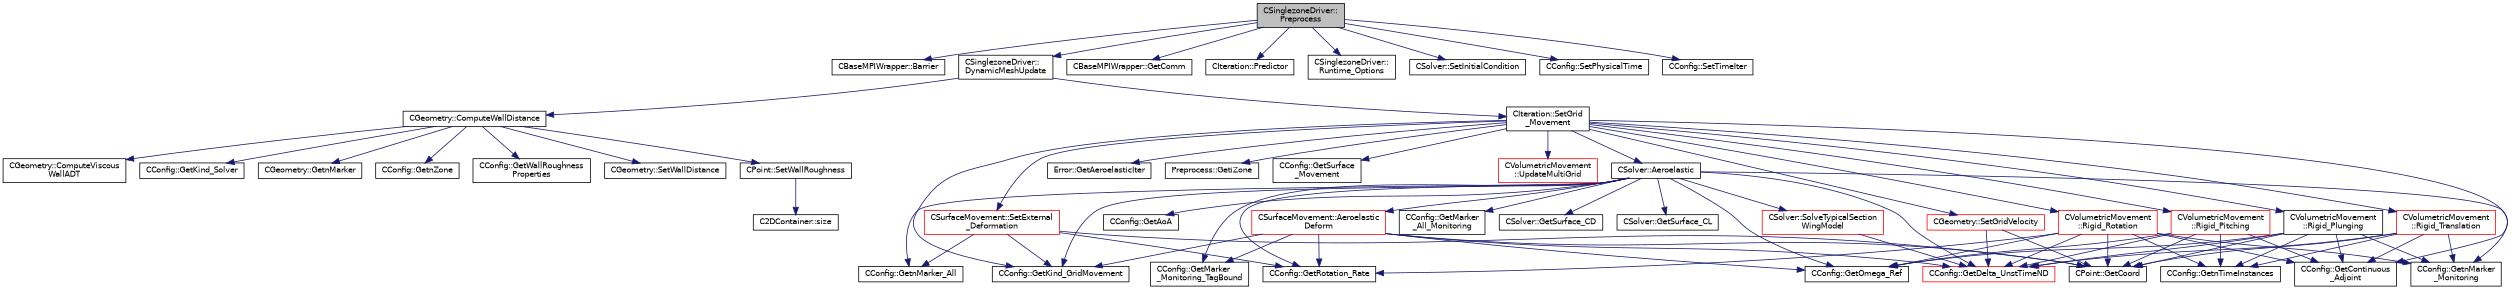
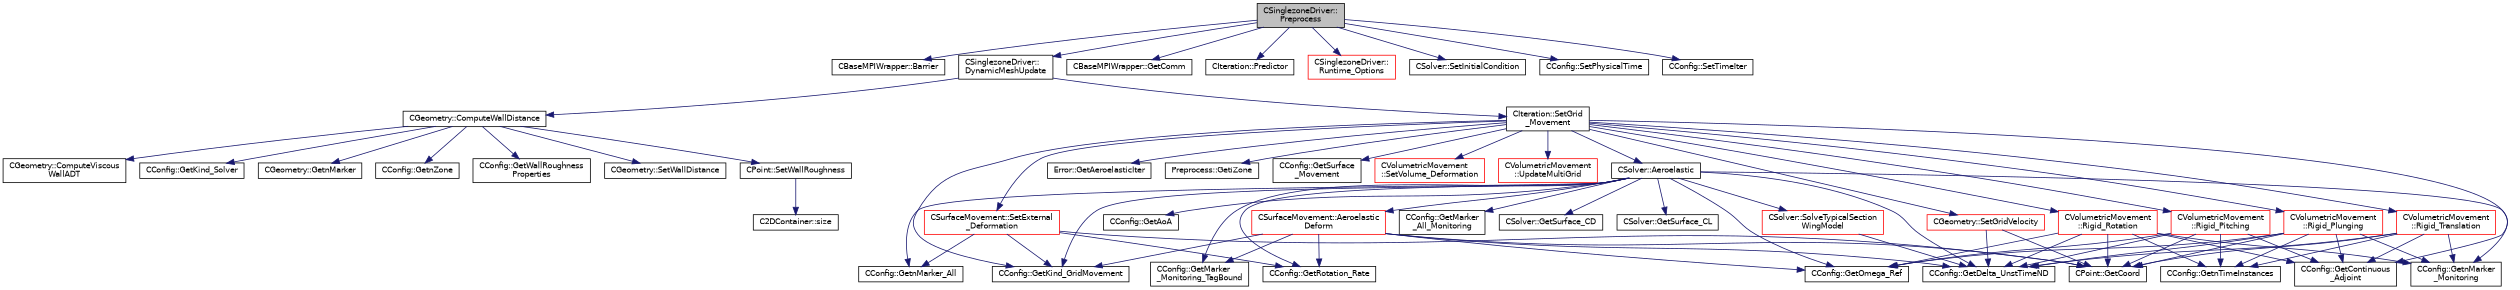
(1352, 67) -> (1352, 67)
none -> (1430, 171)
(2333, 222) -> (2333, 222)
(1755, 260) -> none
(1989, 274) -> (1989, 274)
